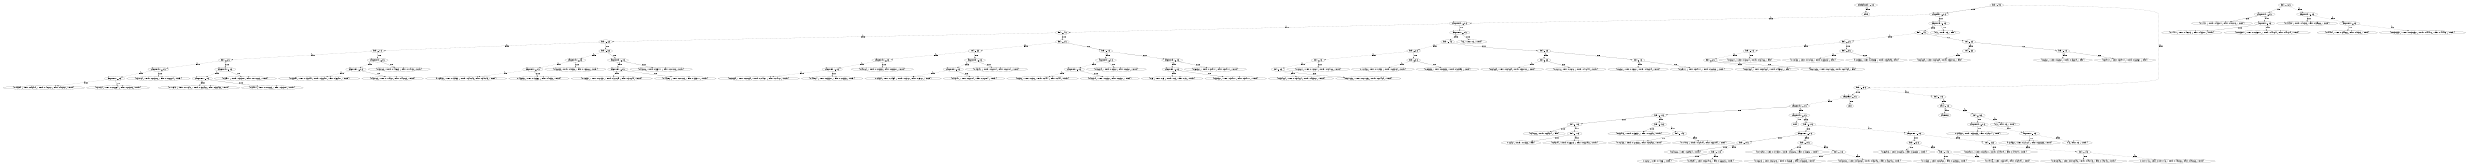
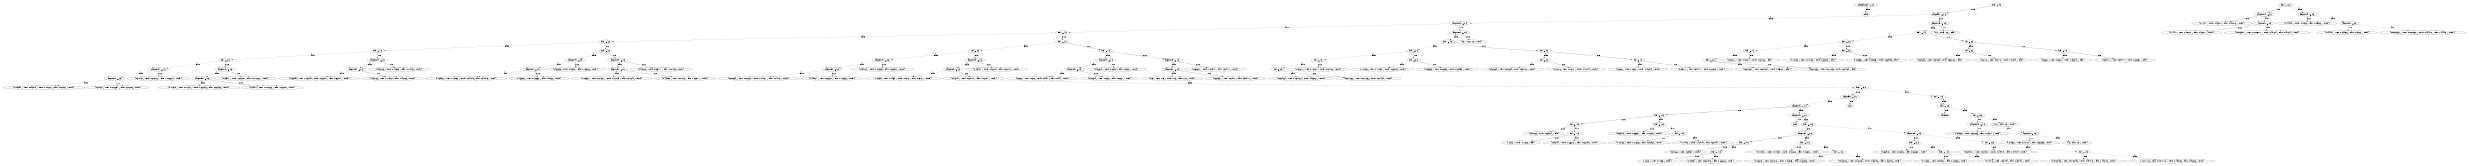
none -> (2002, 60)
(2125, 83) -> (1424, 86)
(1947, 111) -> (1947, 111)
